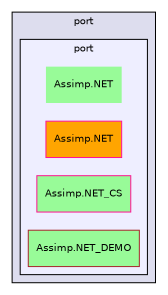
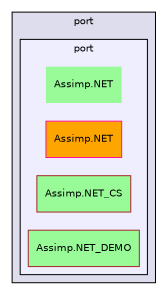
(84, 194) -> (84, 194)
